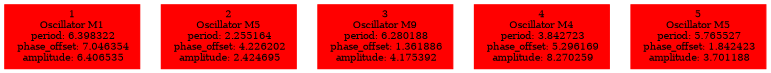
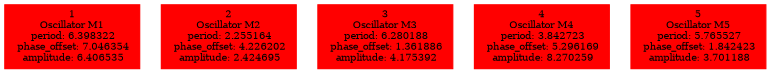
(229, 25) -> (229, 25)
(385, 25) -> (385, 25)
